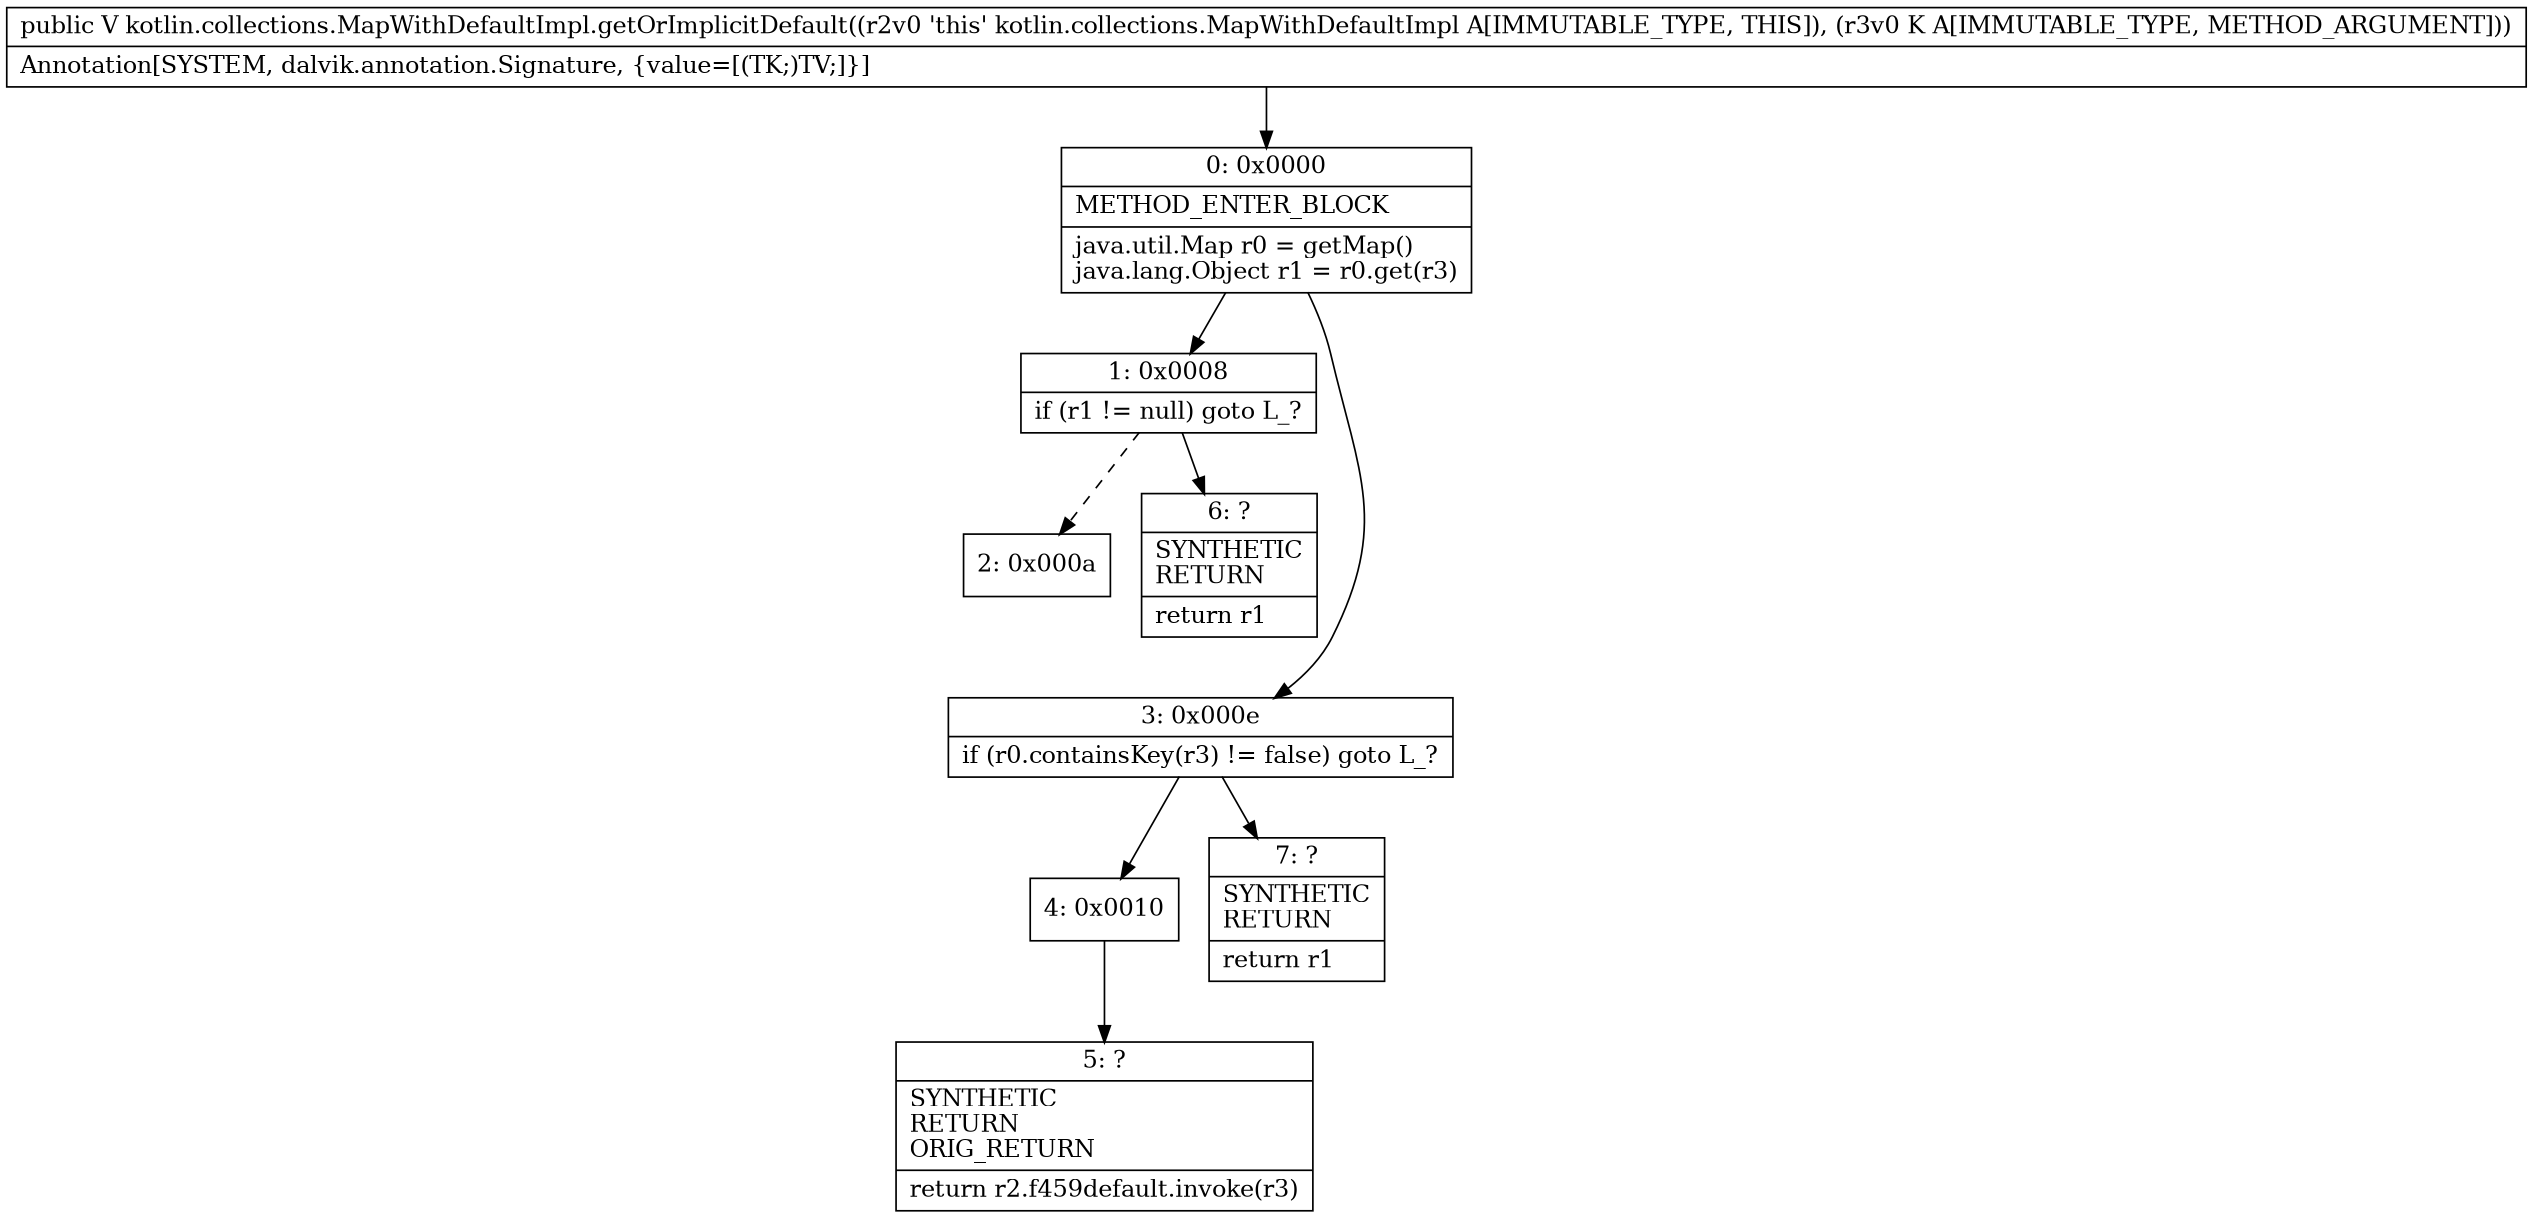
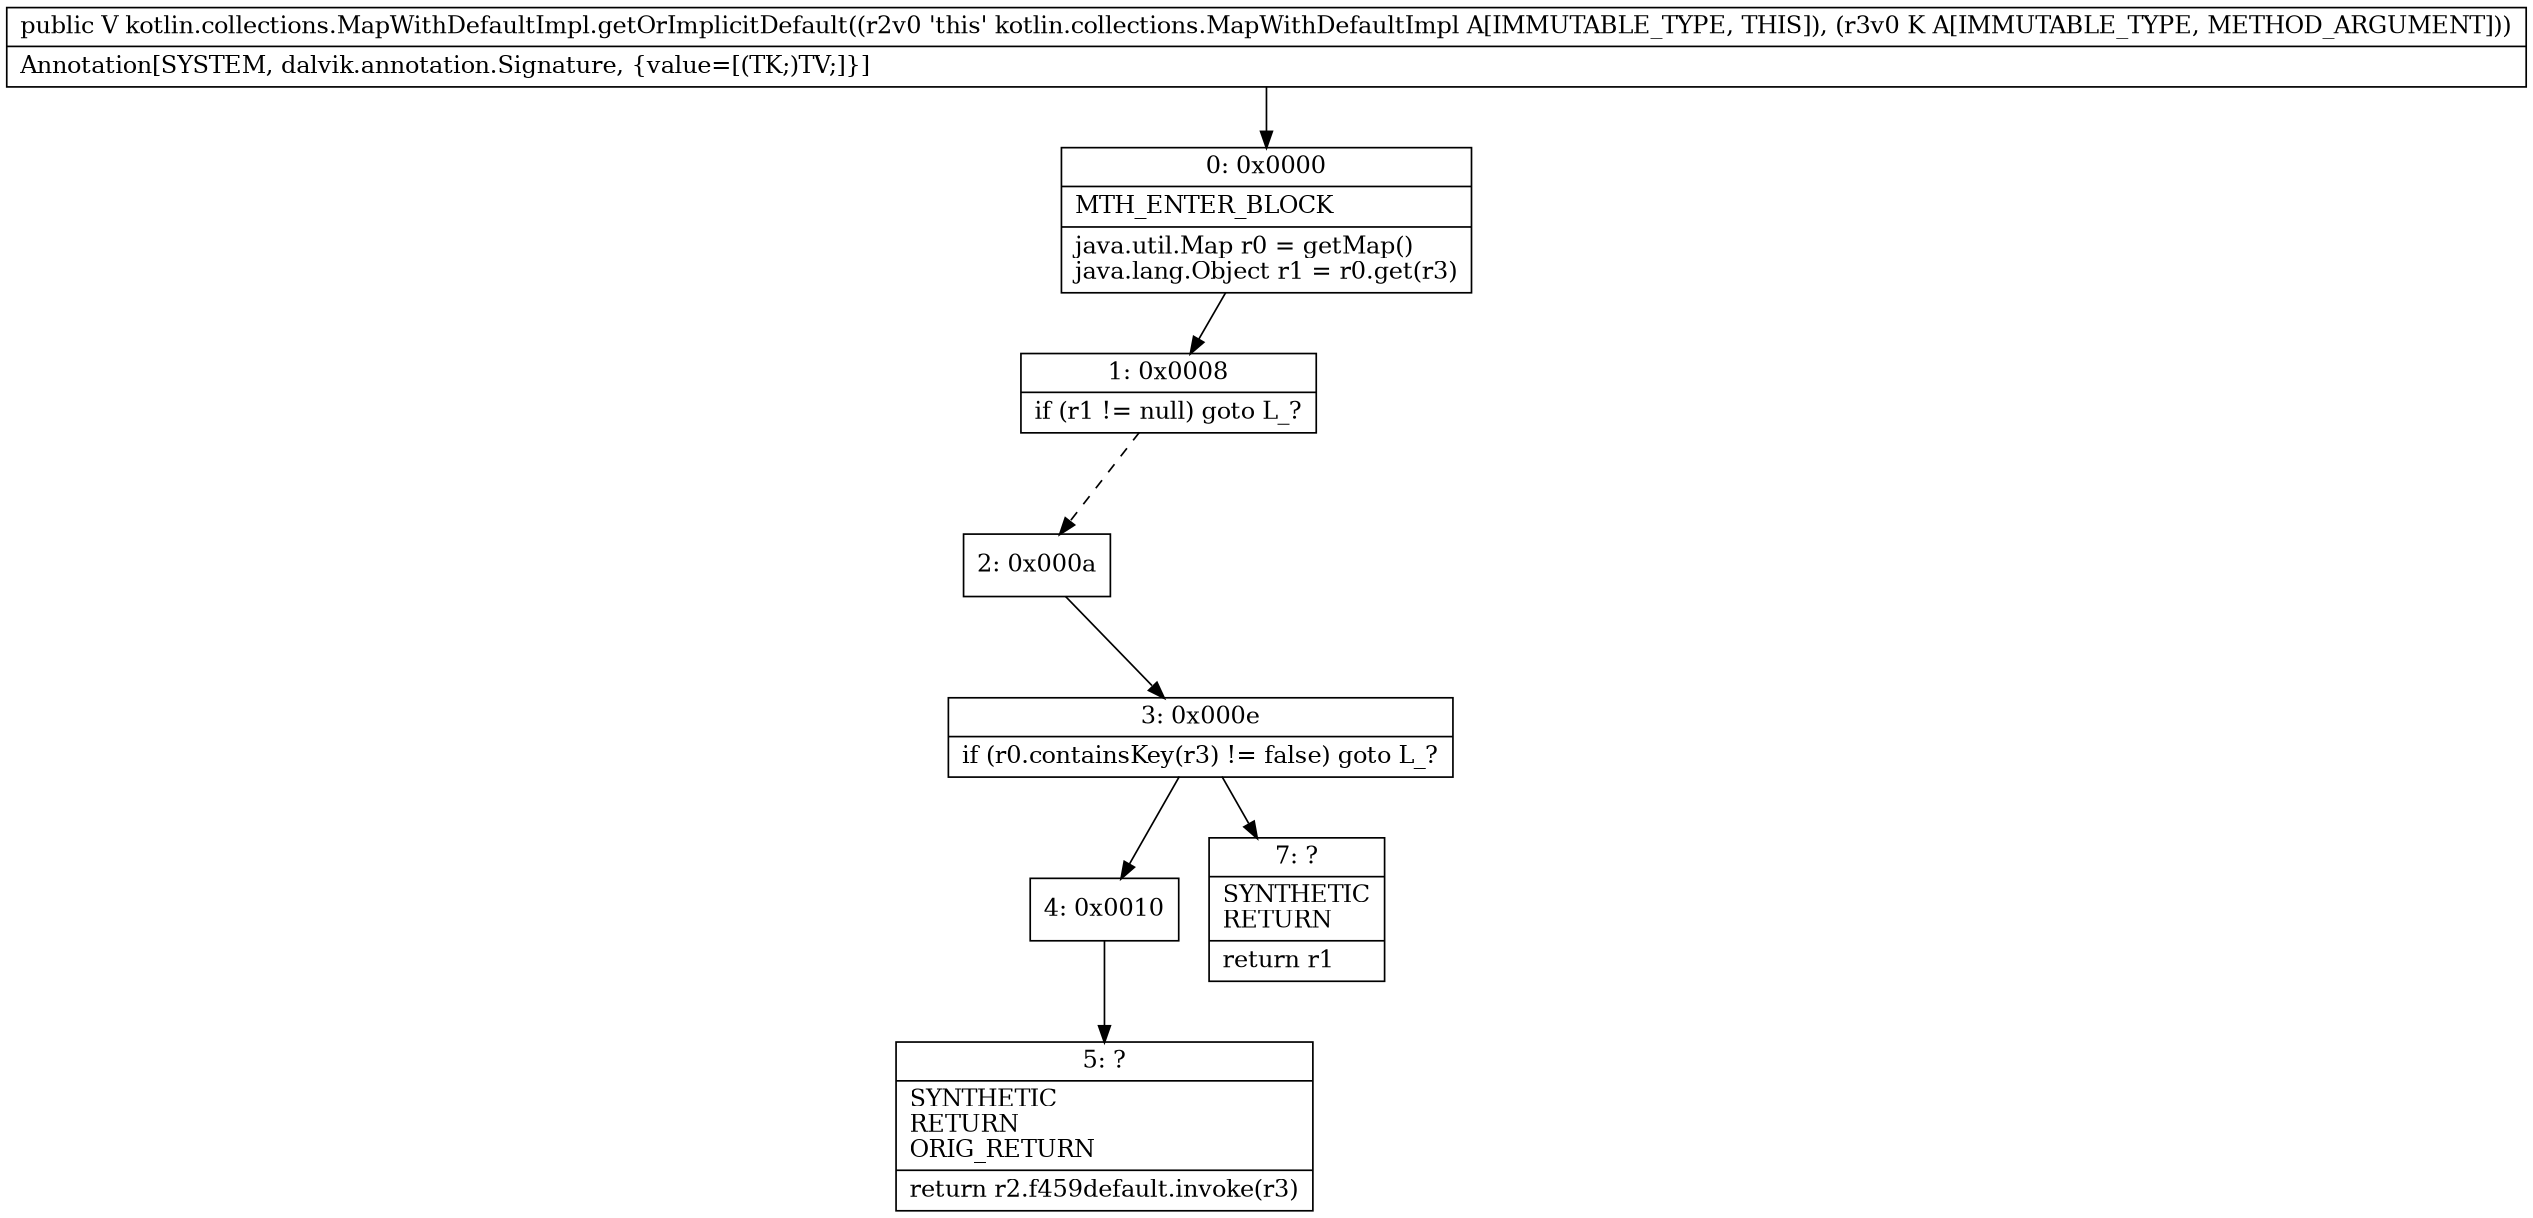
(1233, 206) -> (1205, 206)
(1363, 497) -> (1109, 641)
(1229, 565) -> none
